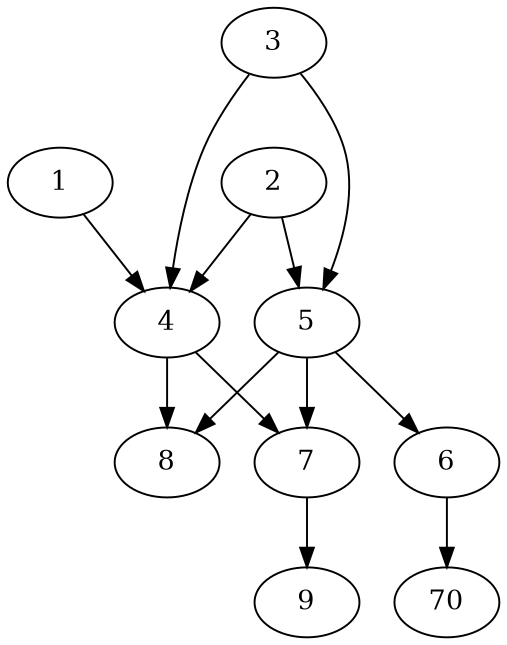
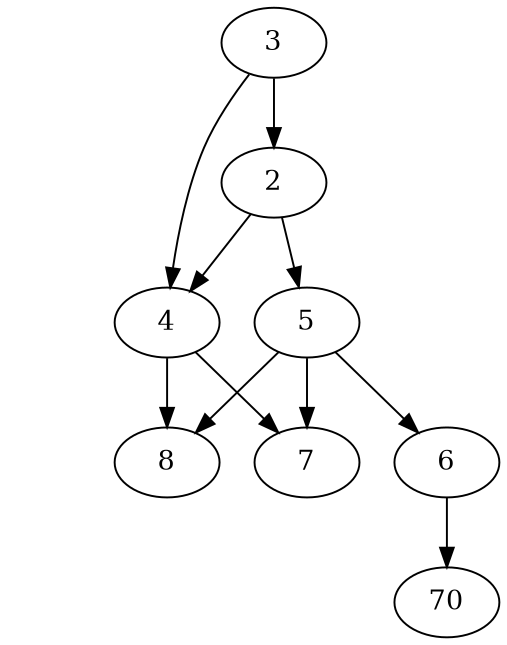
(348, 167) -> (274, 103)
(60, 183) -> none
(307, 602) -> none
